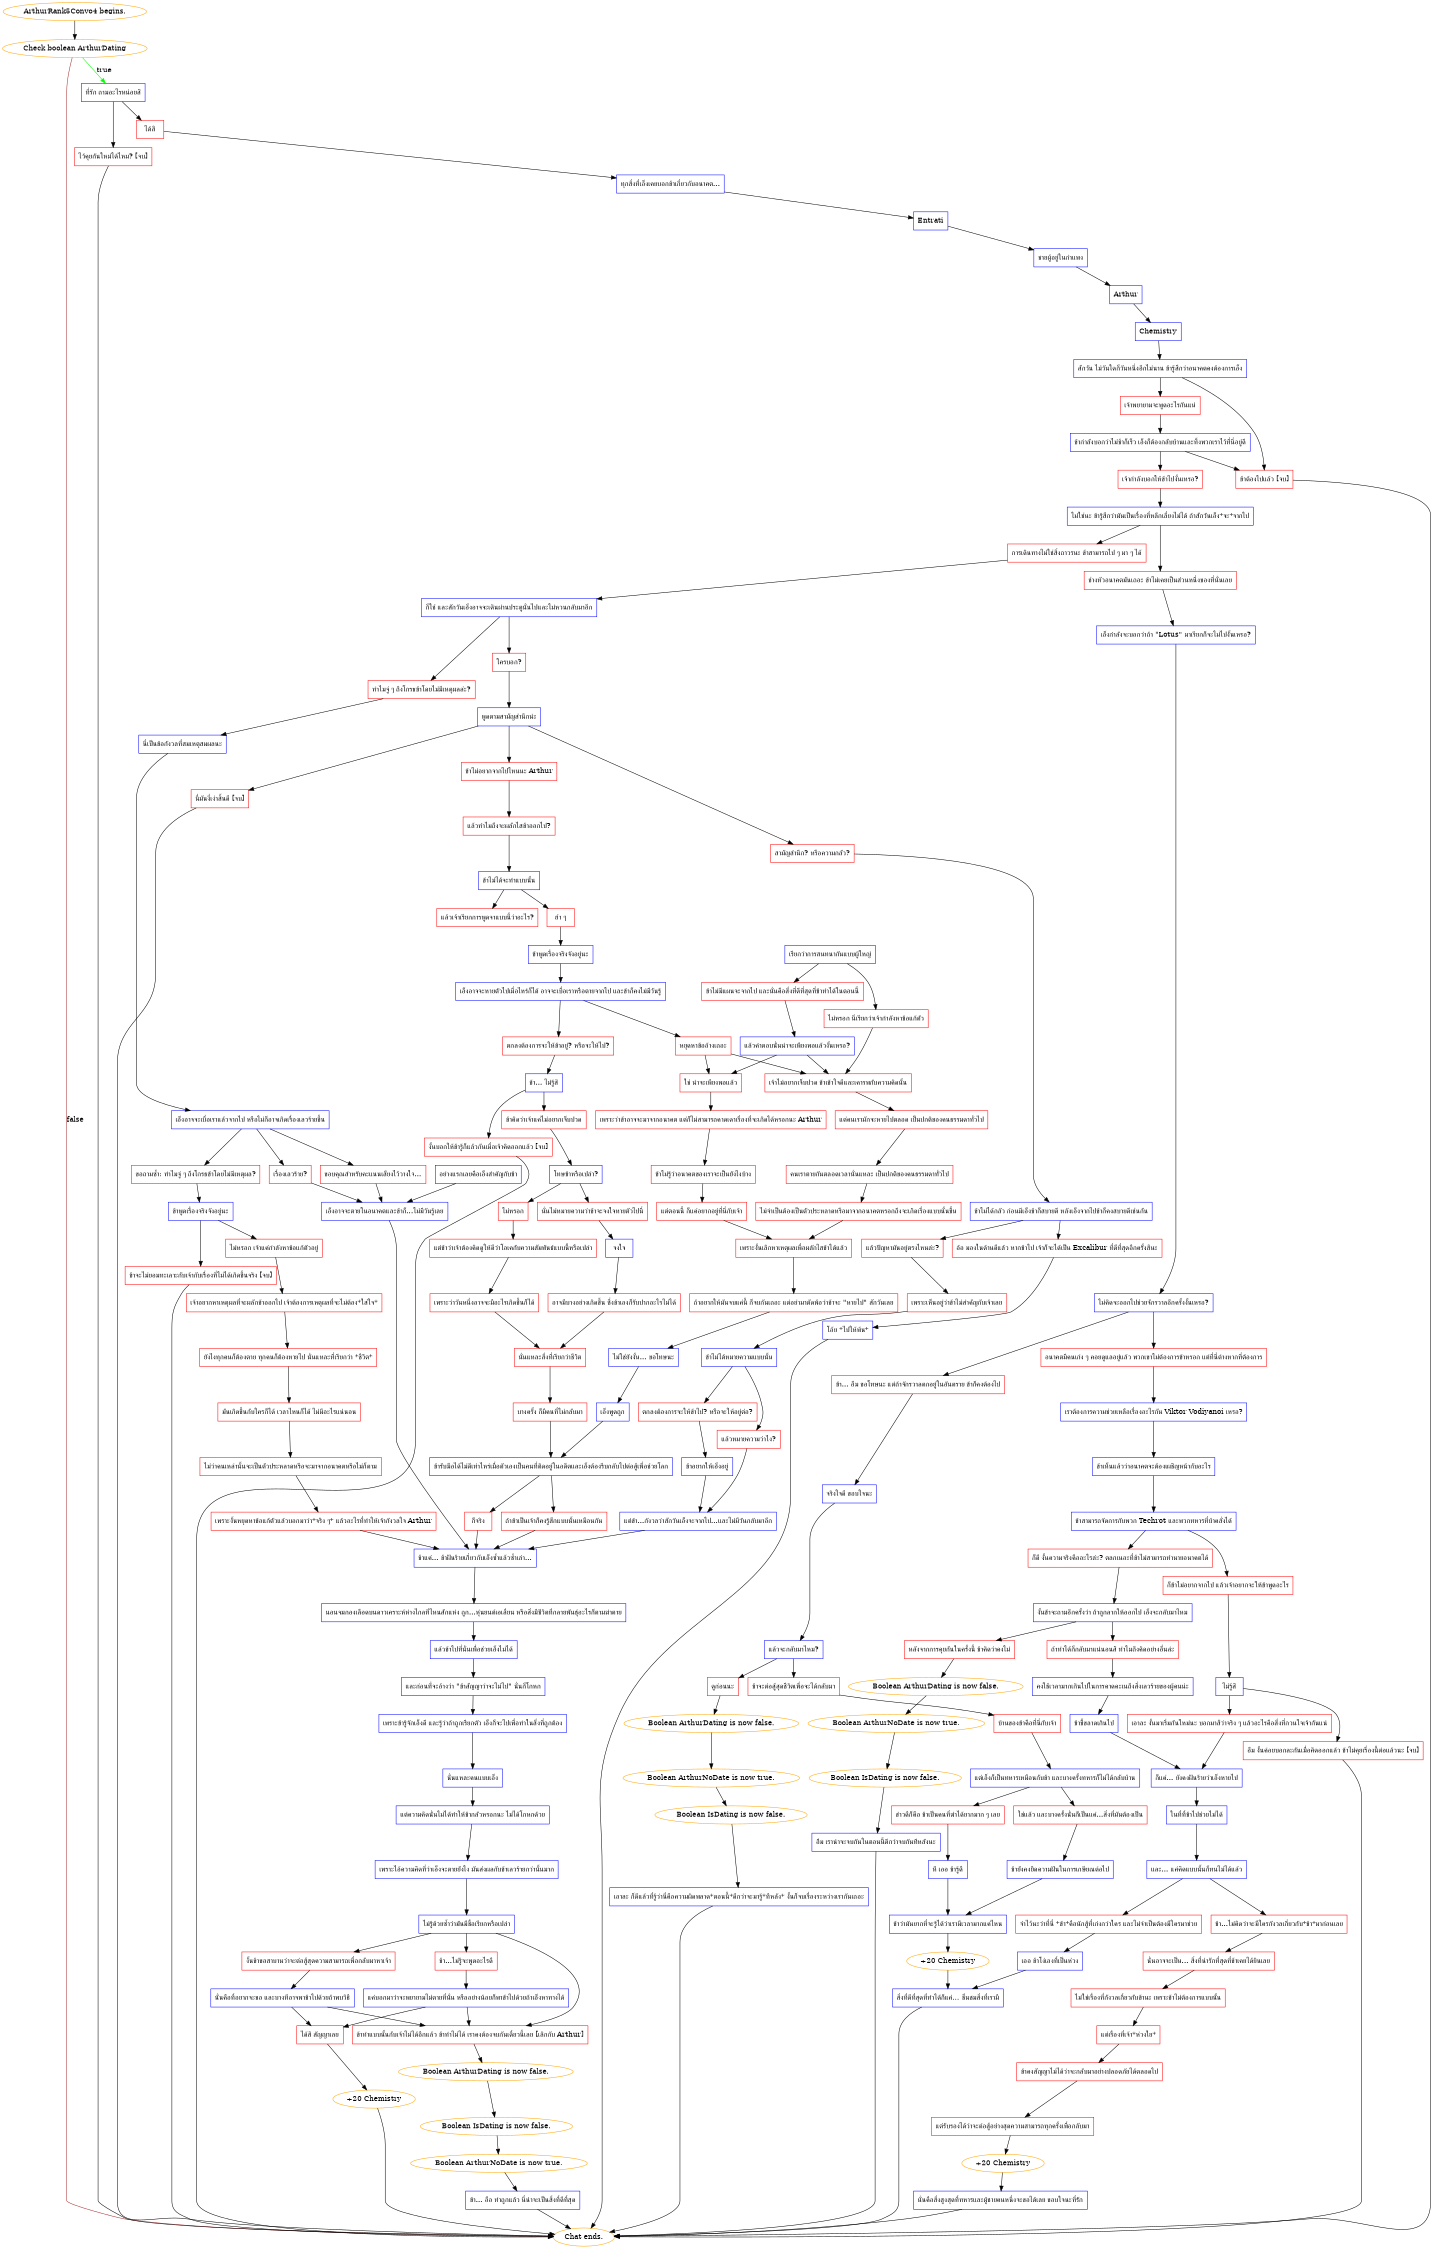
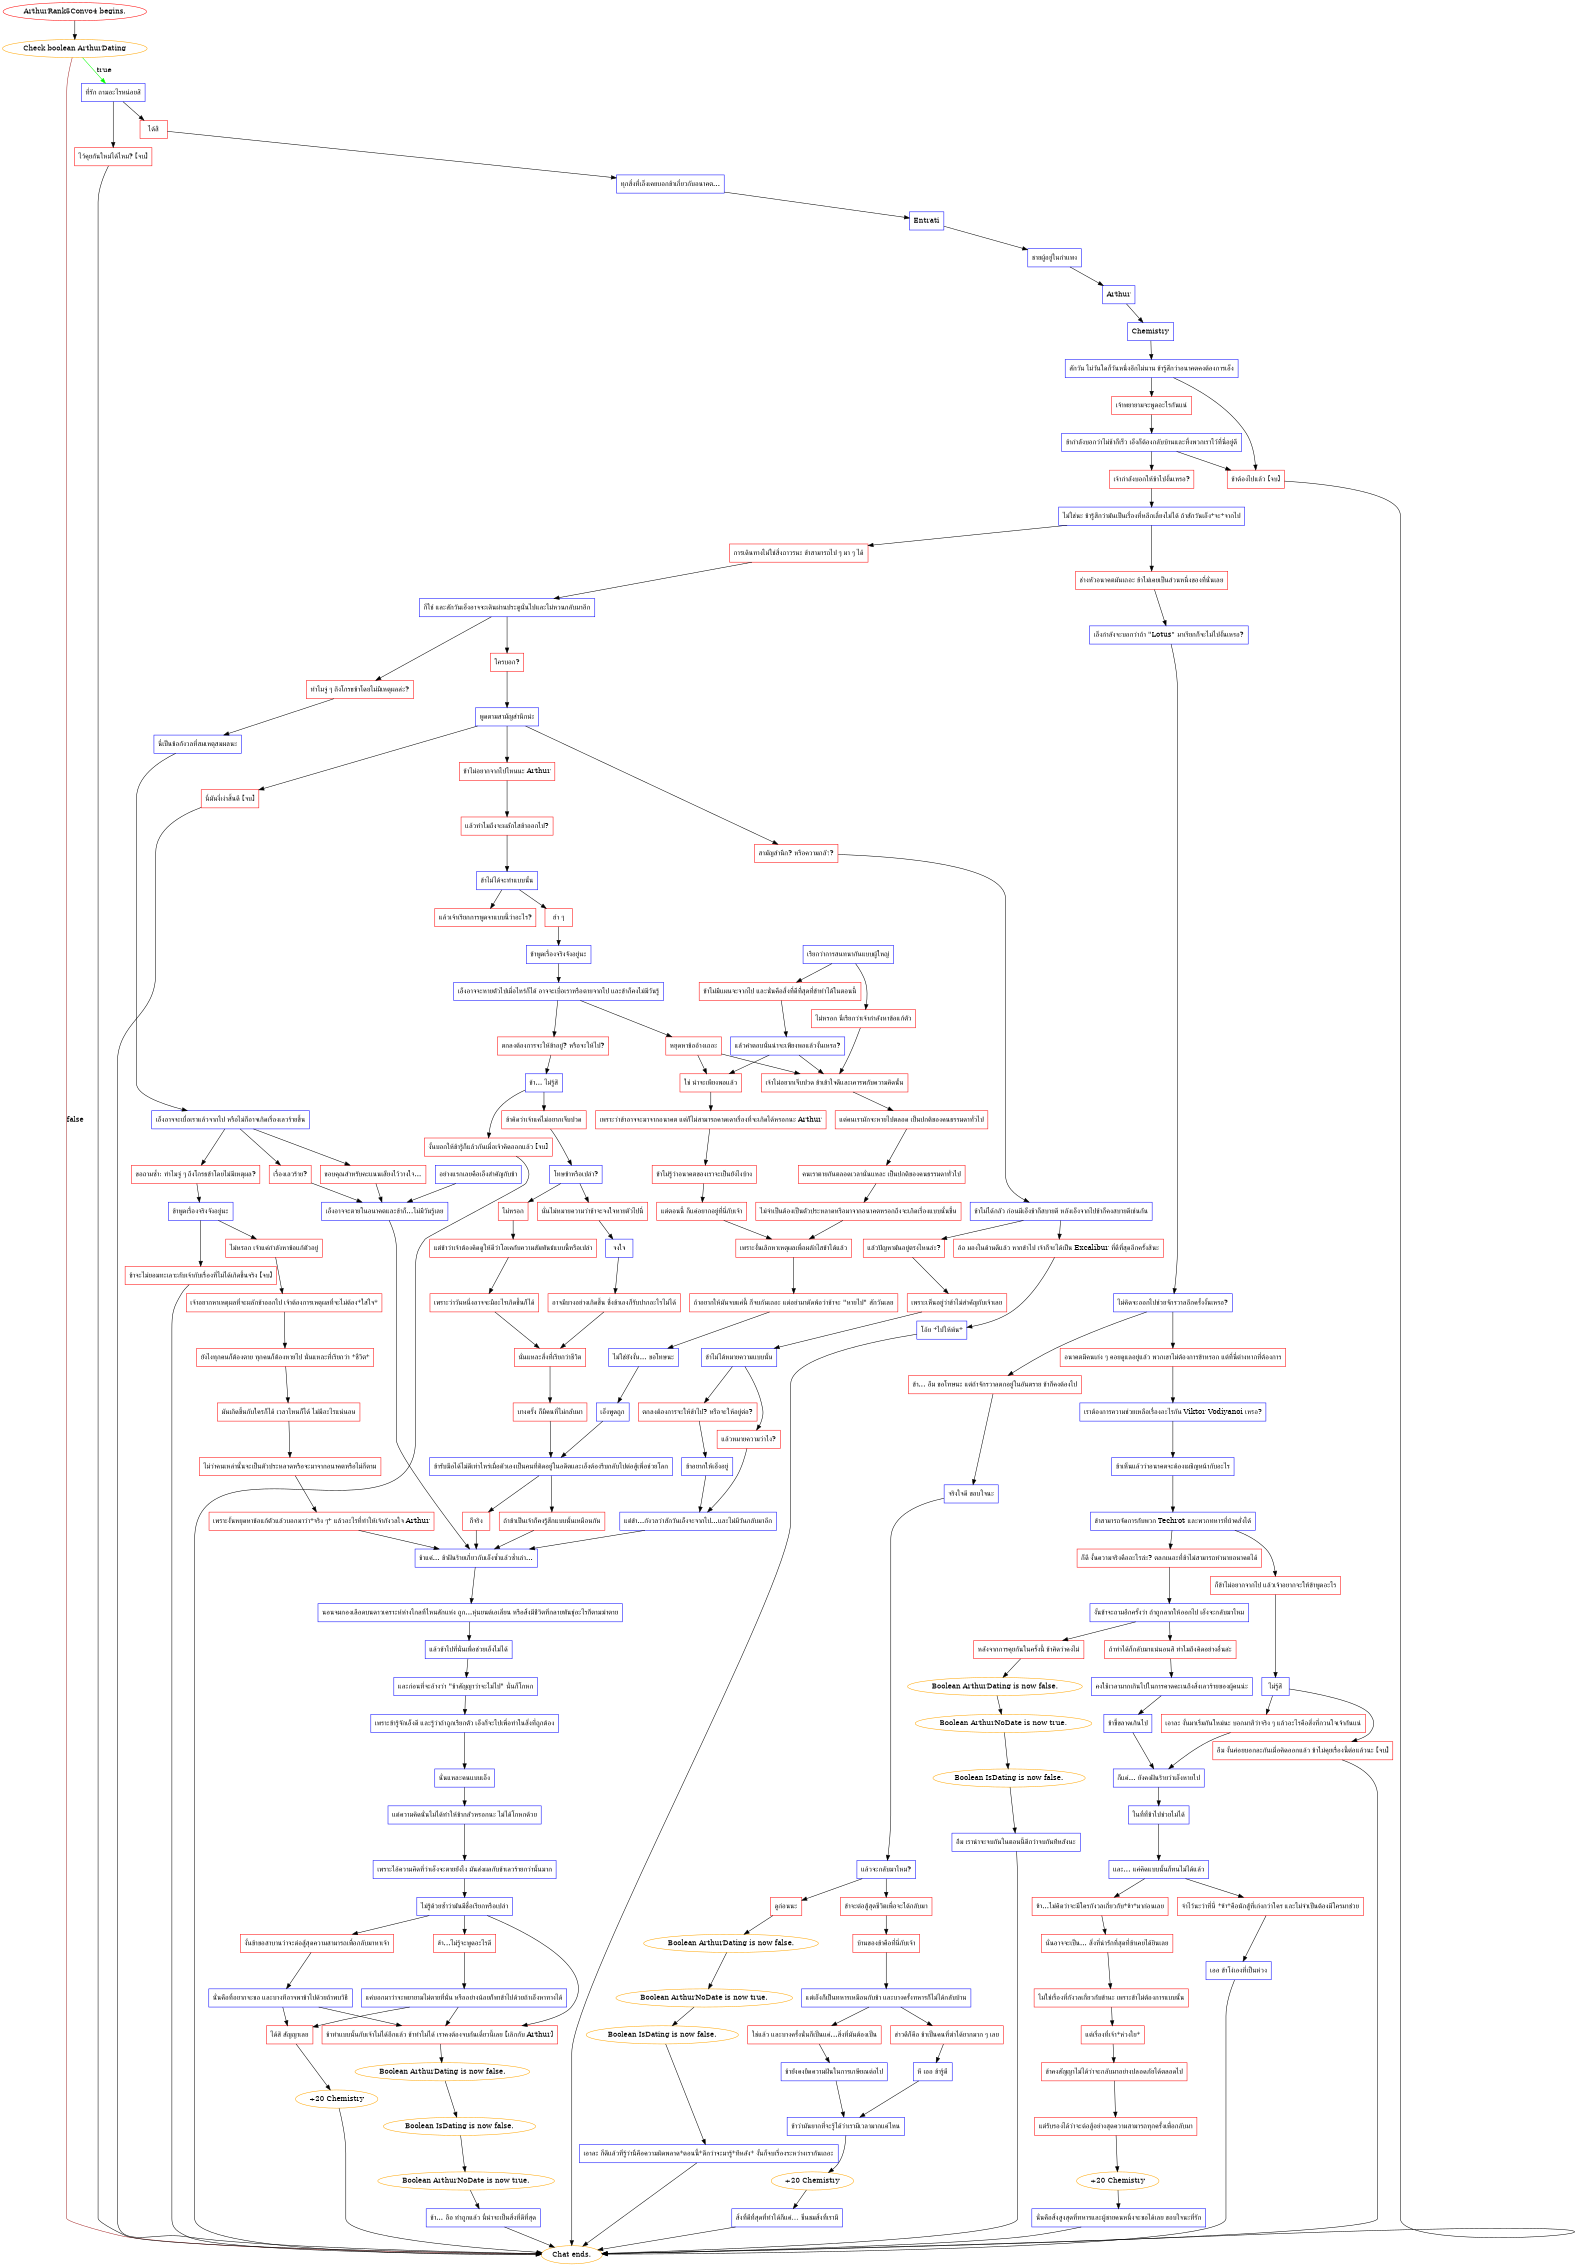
(75, 12) -> (75, 12)
(1001, 1979) -> (1167, 2234)
